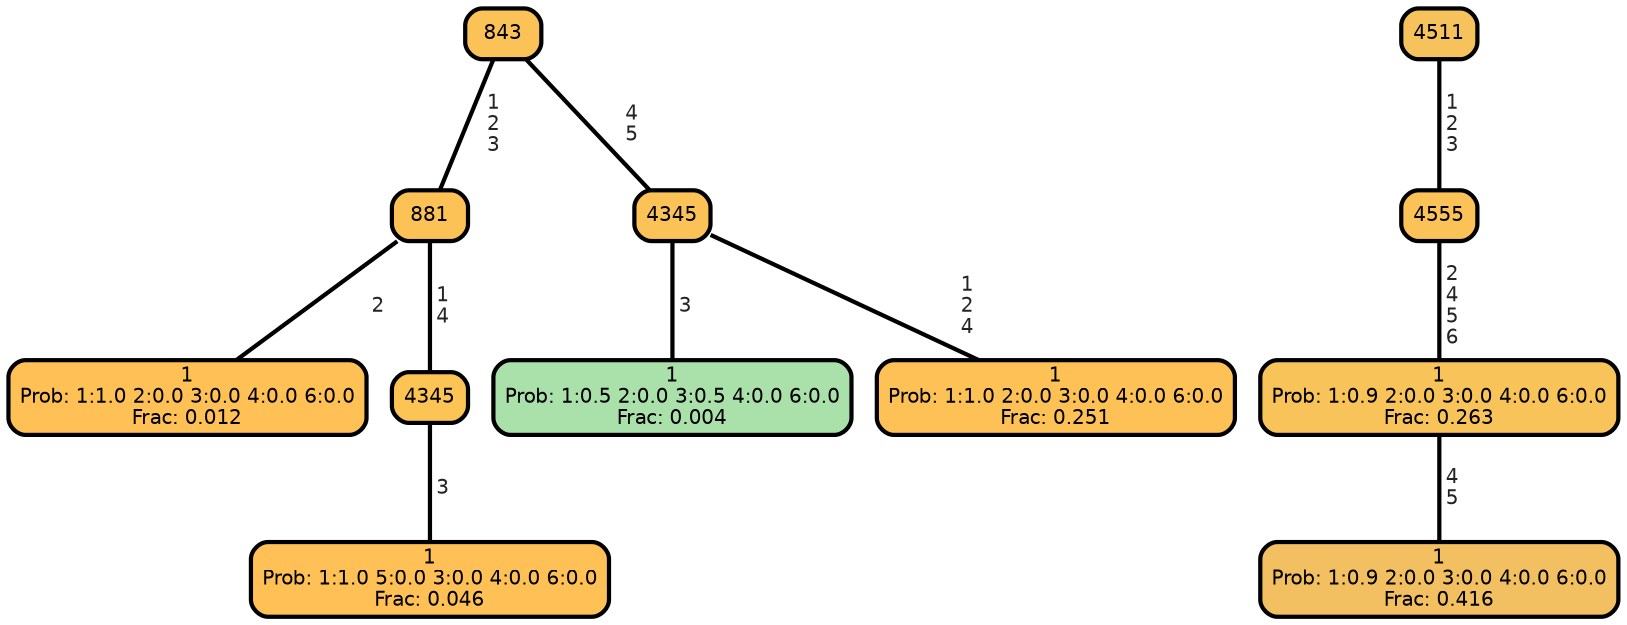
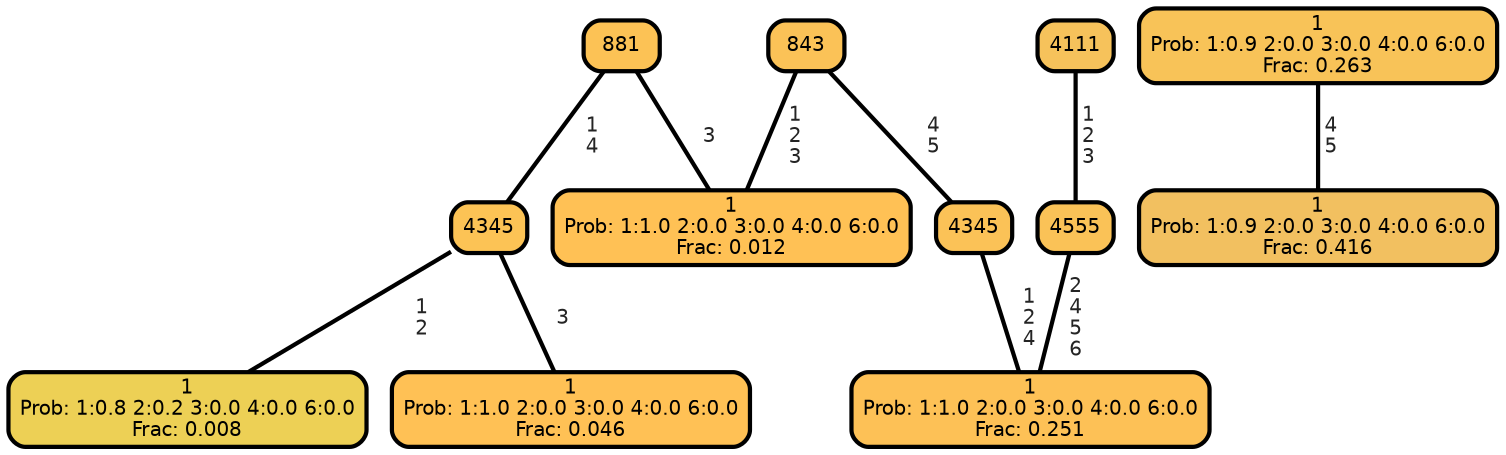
(1439, 34) -> (1076, 46)
(467, 125) -> (771, 131)
(1439, 301) -> (1055, 313)
(375, 307) -> (706, 137)
(672, 398) -> none
none -> (187, 410)
(430, 579) -> (571, 410)
